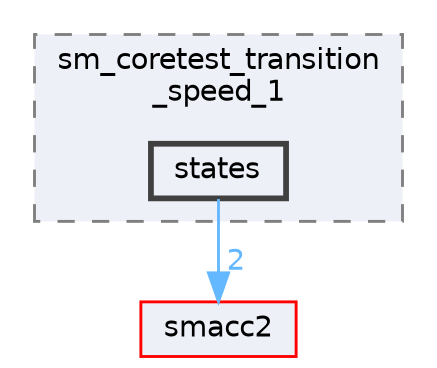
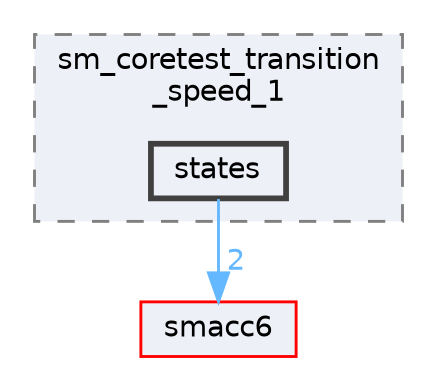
(218, 329) -> (218, 329)
